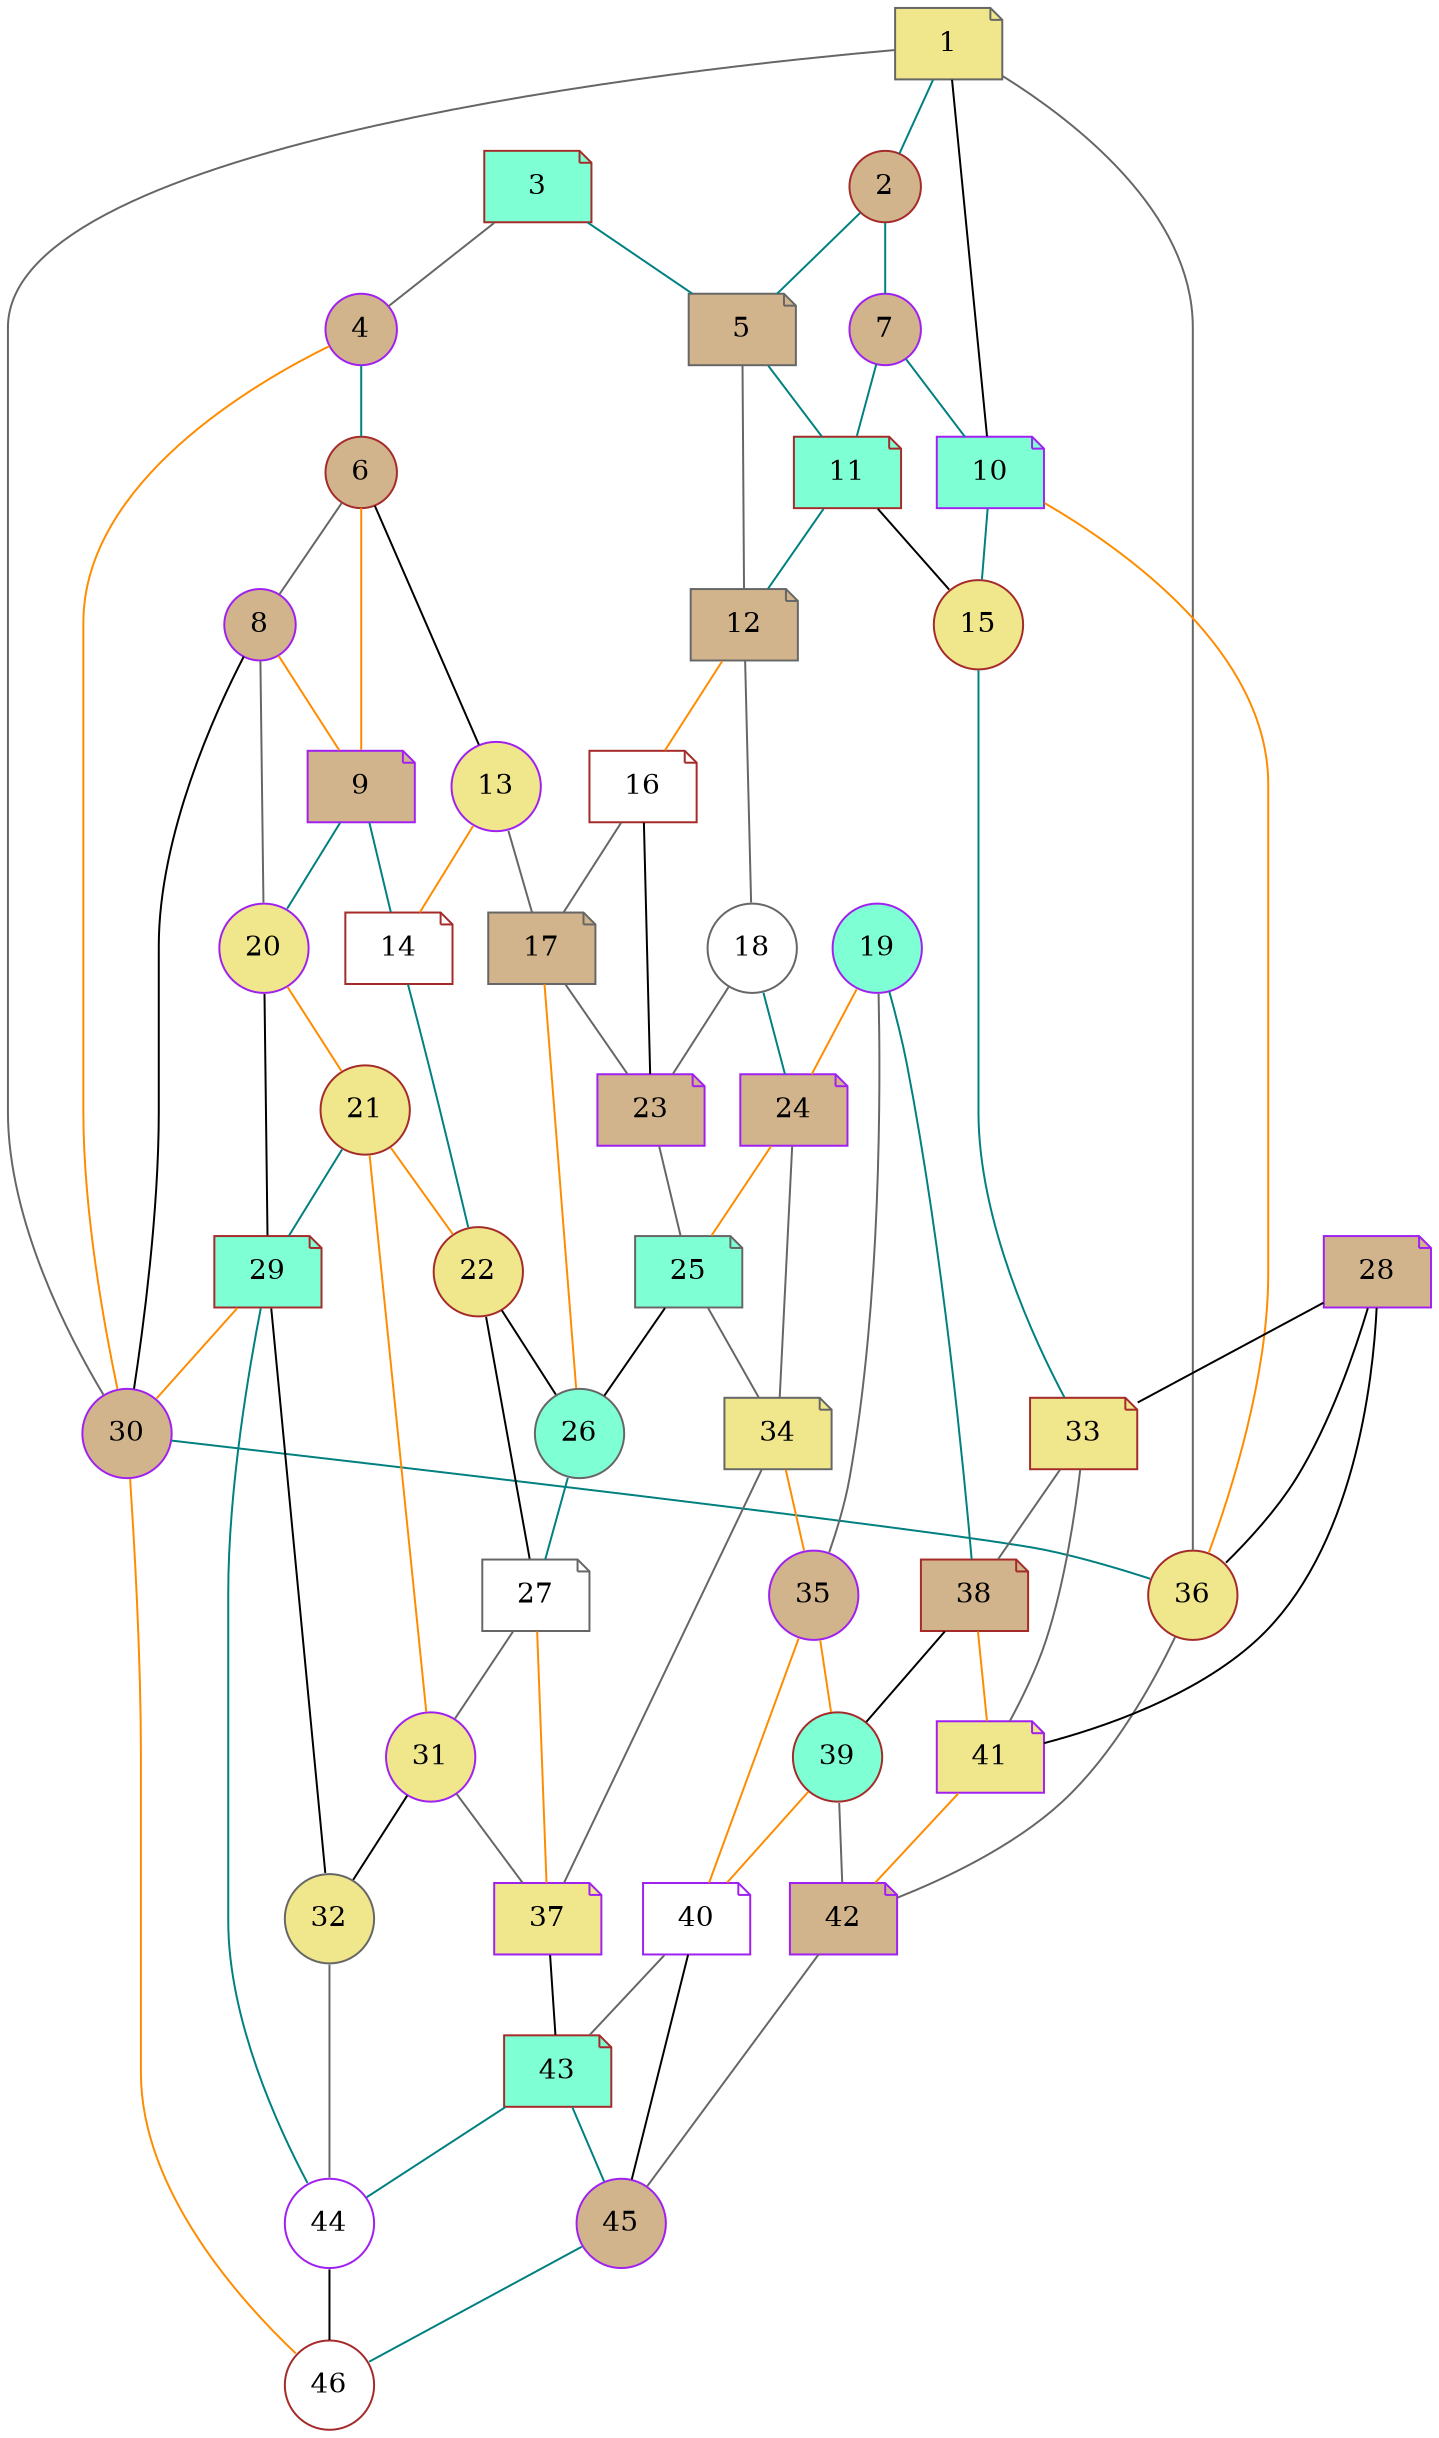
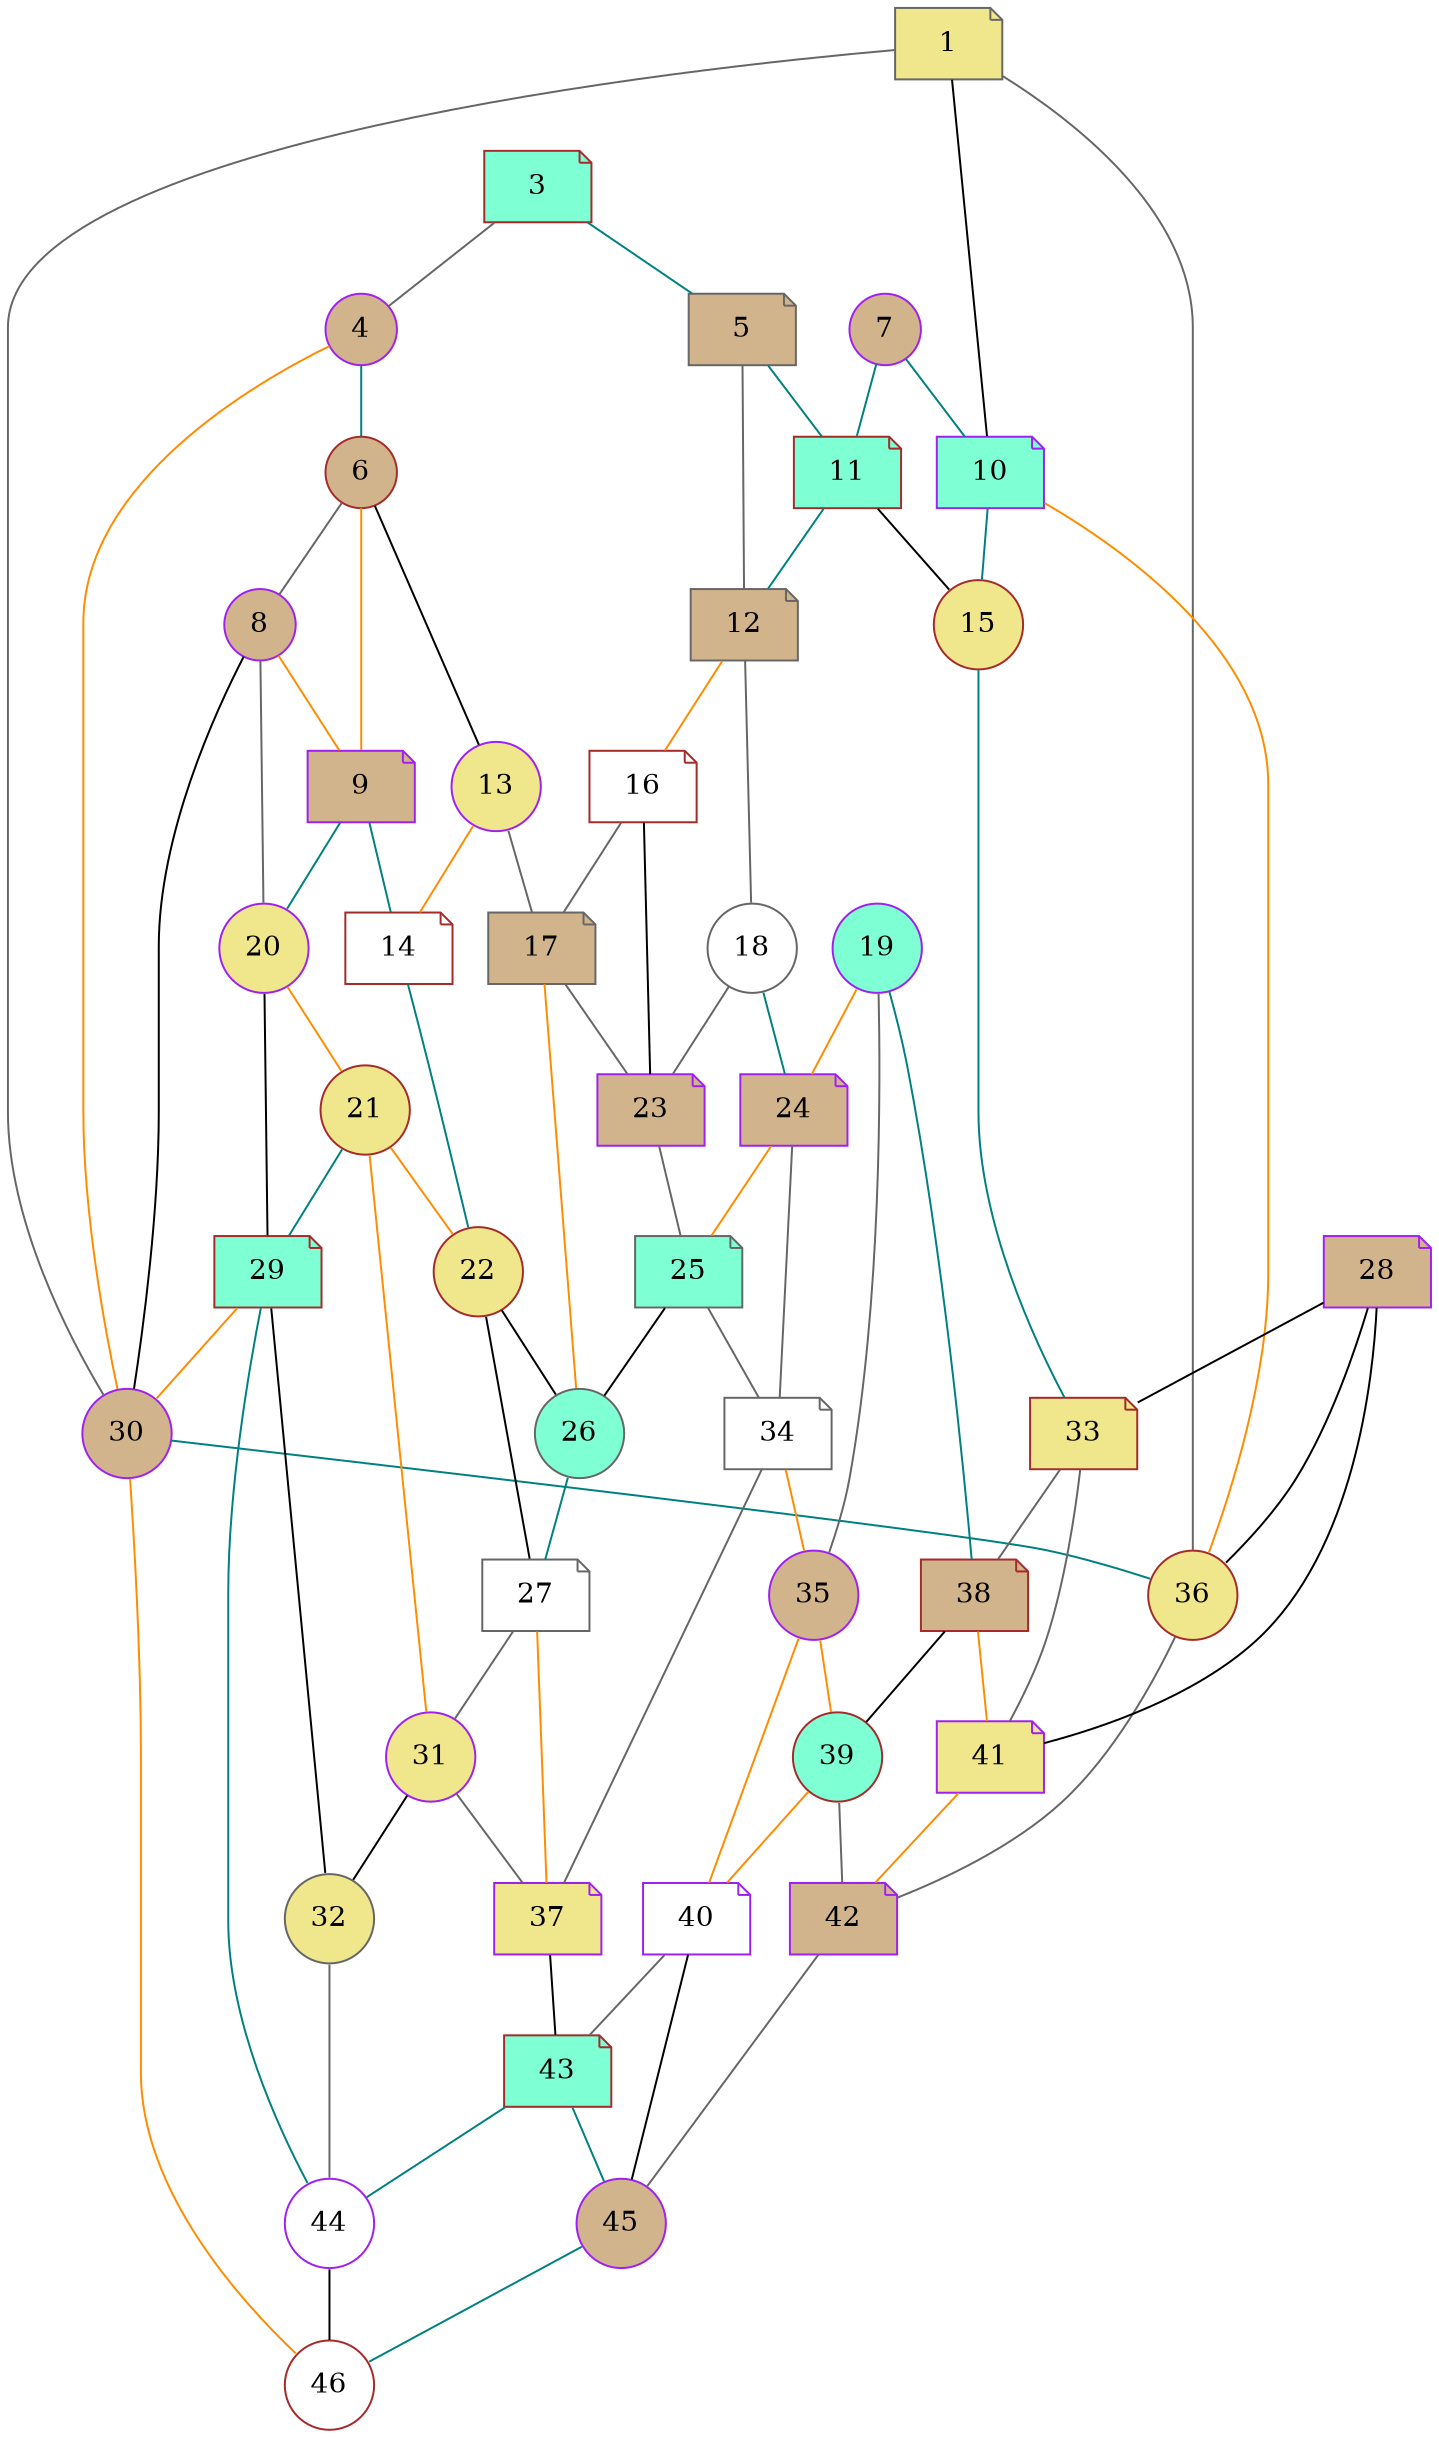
(885, 187) -> none
(778, 1434) -> (778, 1434)
